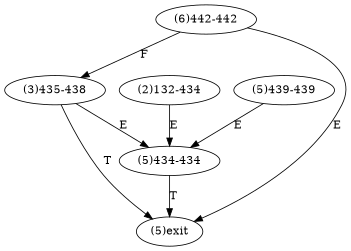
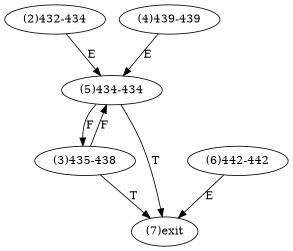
(134, 53) -> (86, 120)
(170, 90) -> (55, 20)
(284, 90) -> (170, 20)
(124, 126) -> (105, 126)
(170, 232) -> (165, 232)
